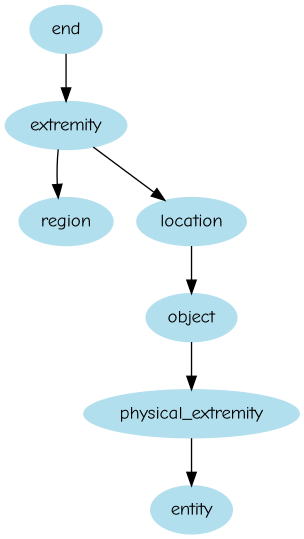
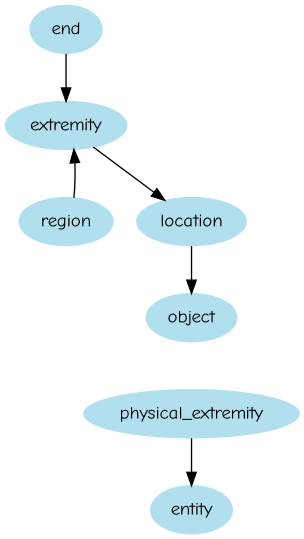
(57, 167) -> (75, 180)
(192, 359) -> none
